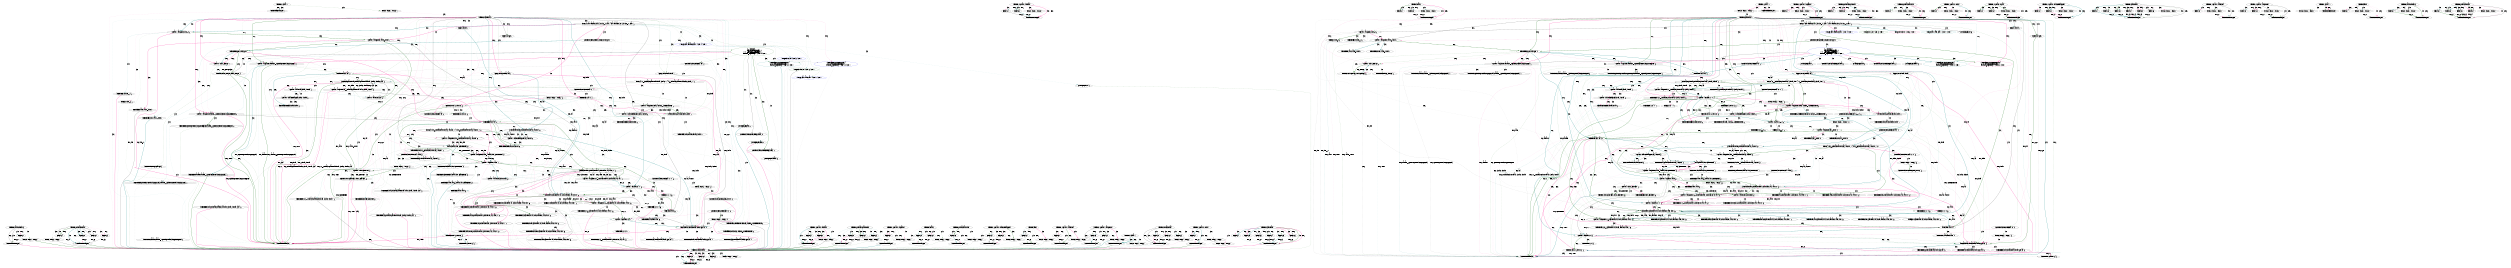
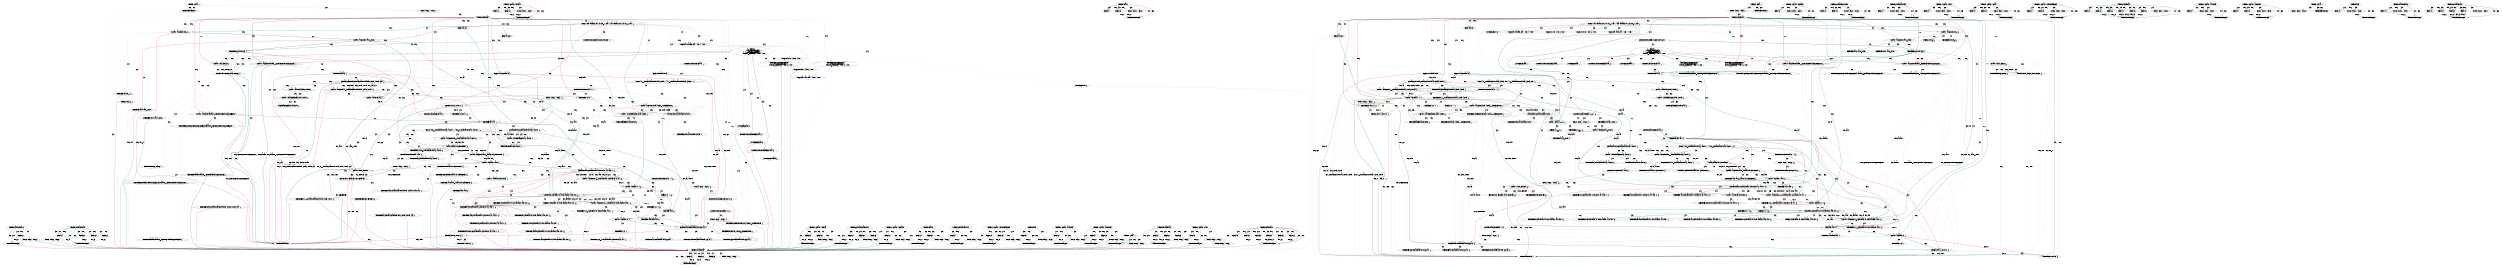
(1823, 134) -> (1571, 134)
(1832, 134) -> (1595, 118)
